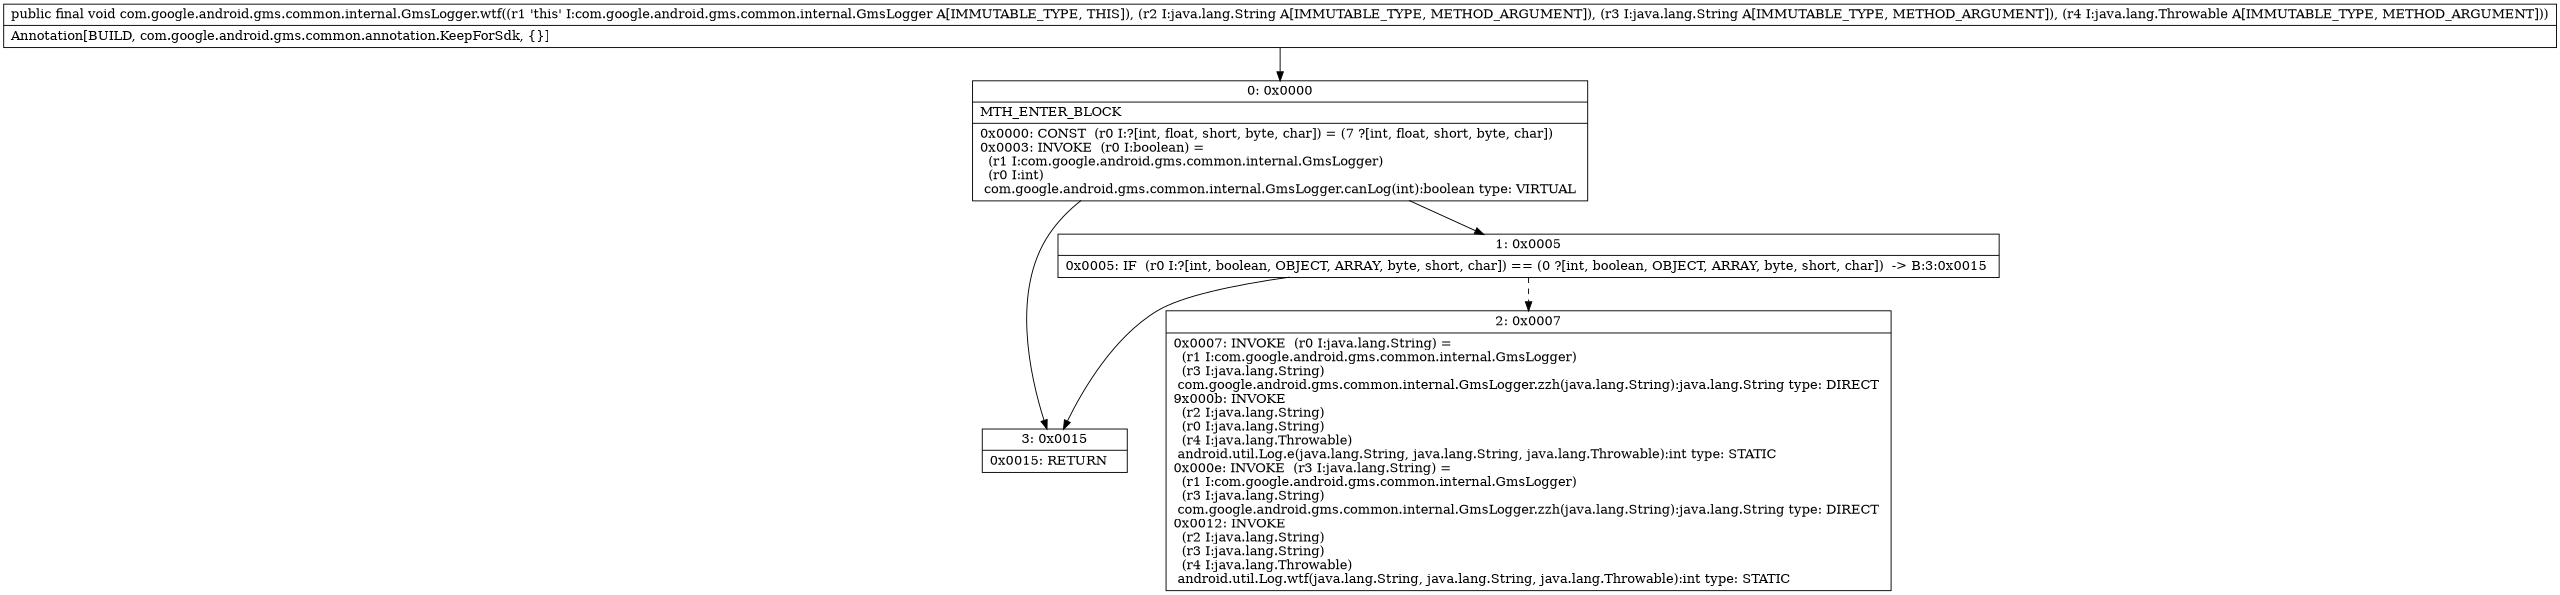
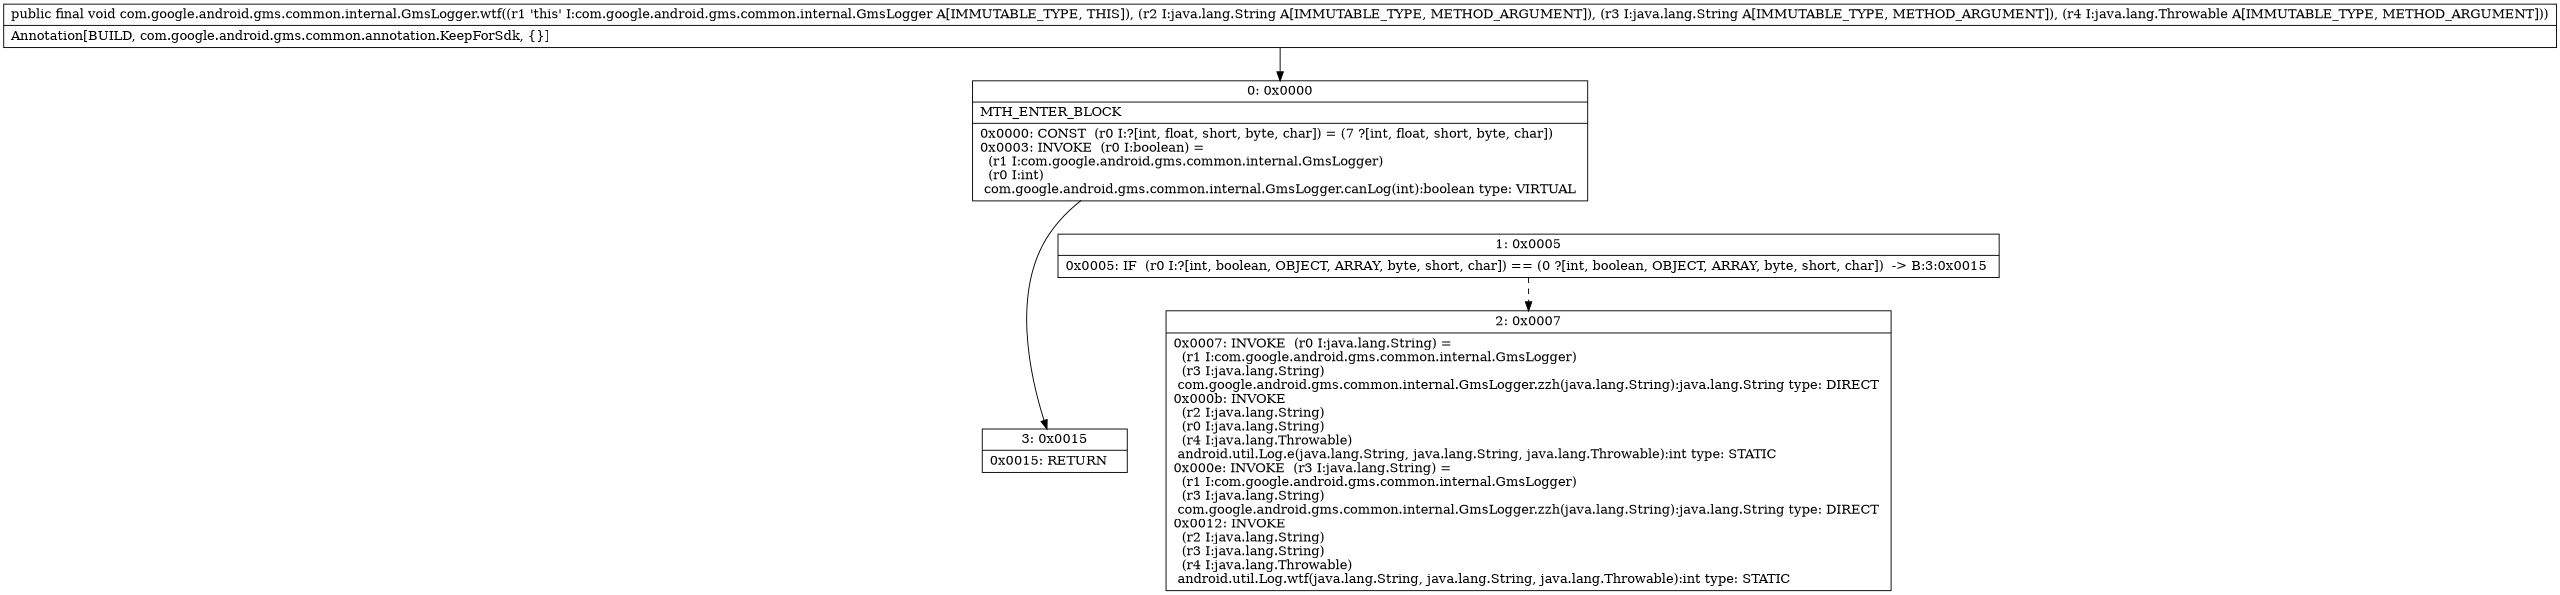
(1442, 216) -> none
(1155, 313) -> none
(1234, 399) -> (1234, 399)
